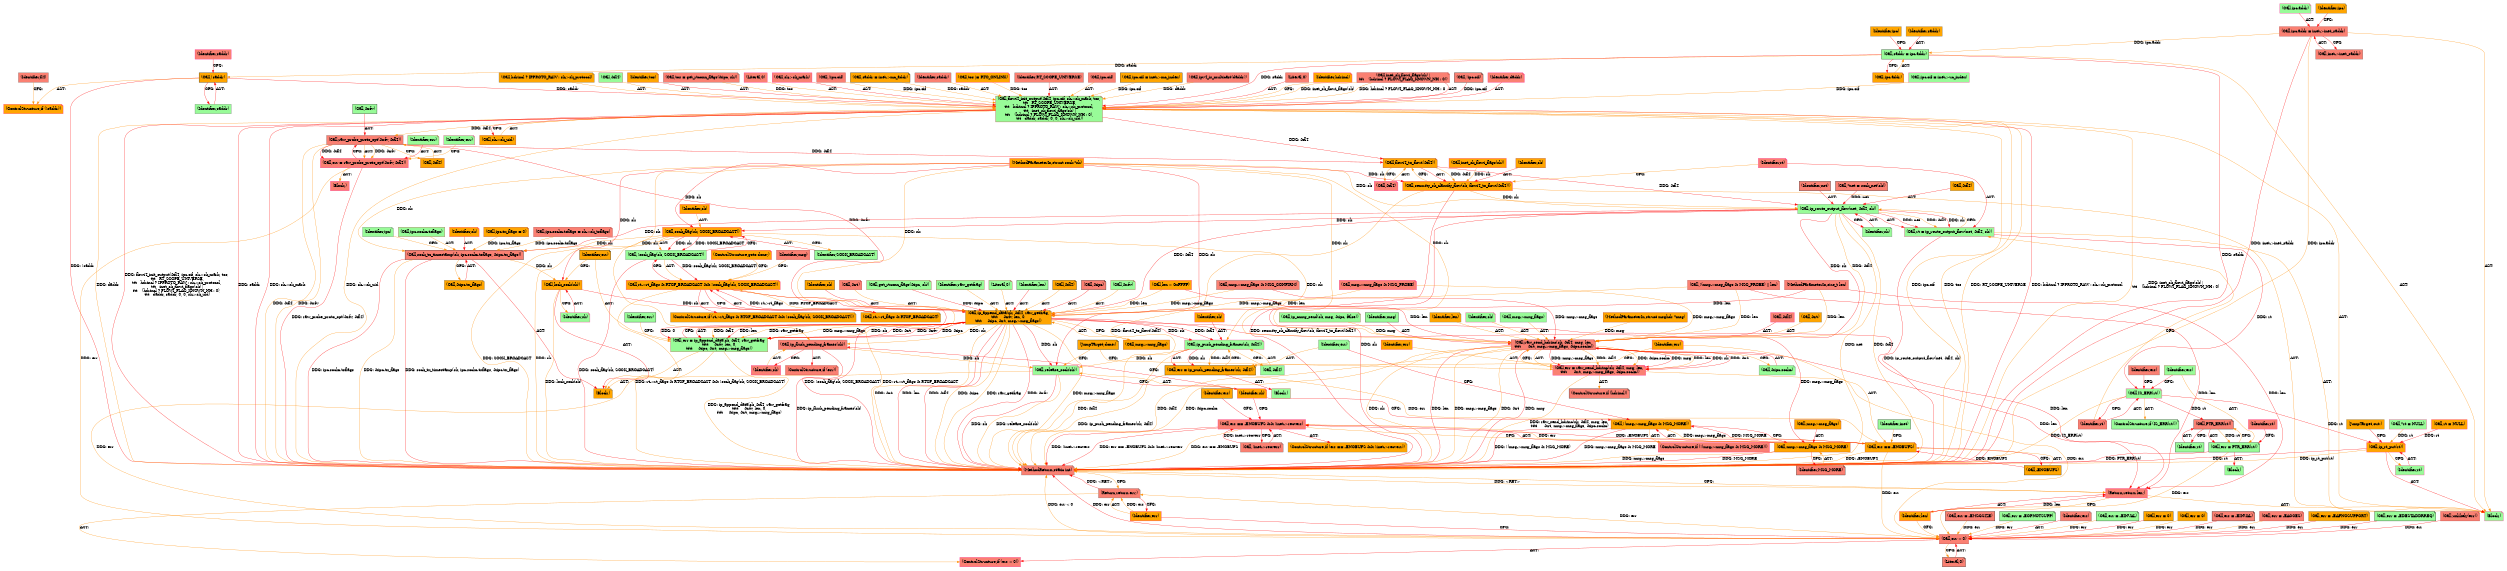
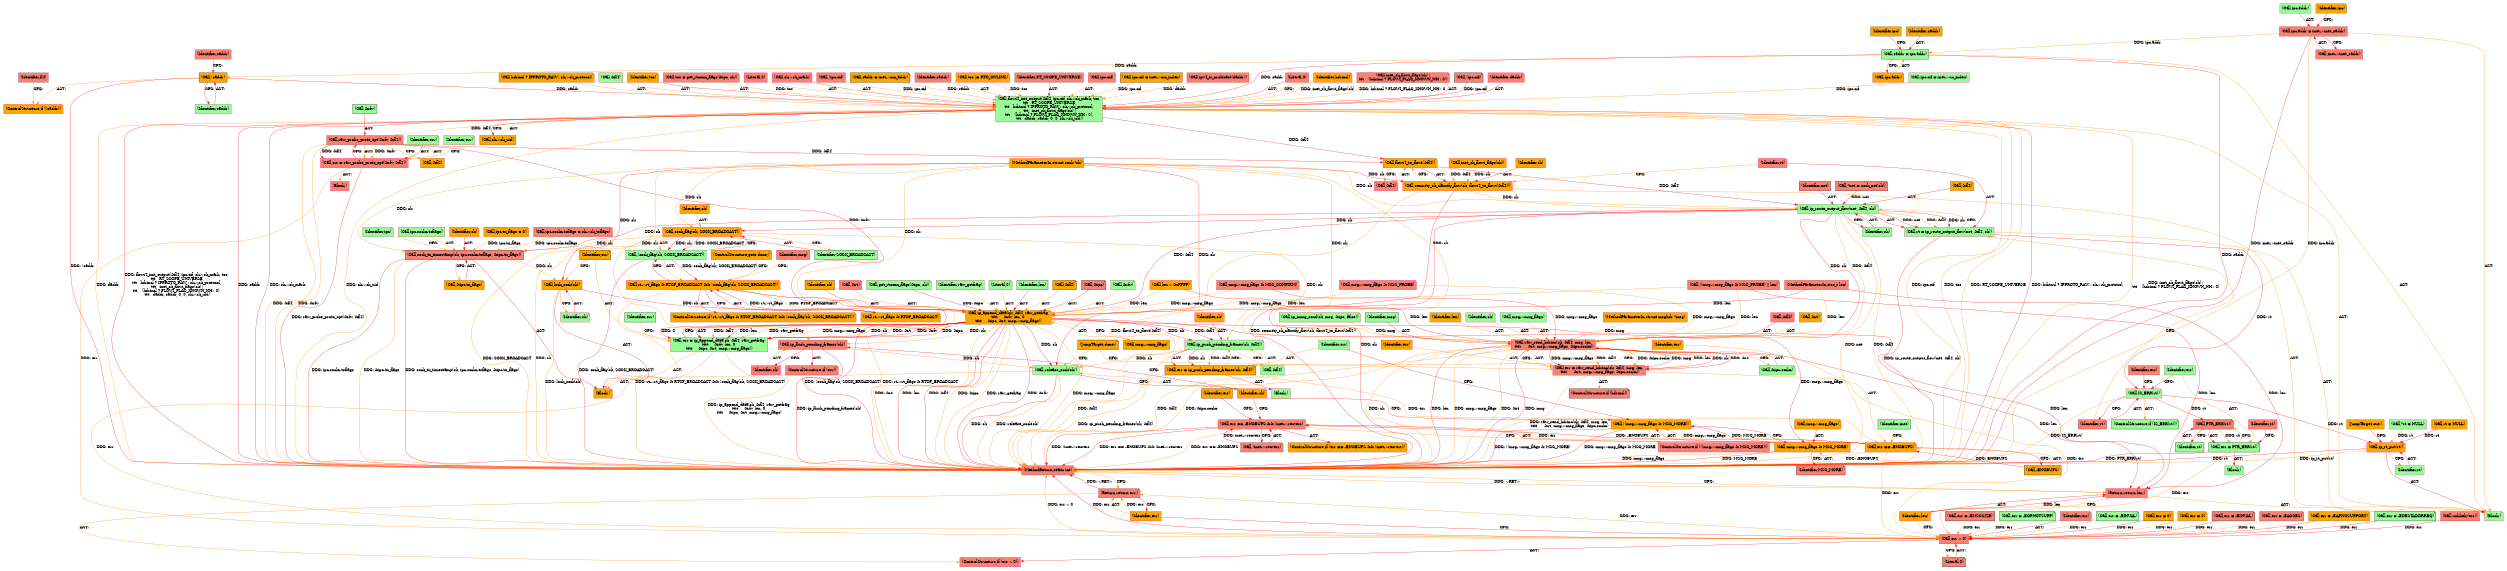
(823, 170) -> (823, 170)
(741, 255) -> (741, 255)
